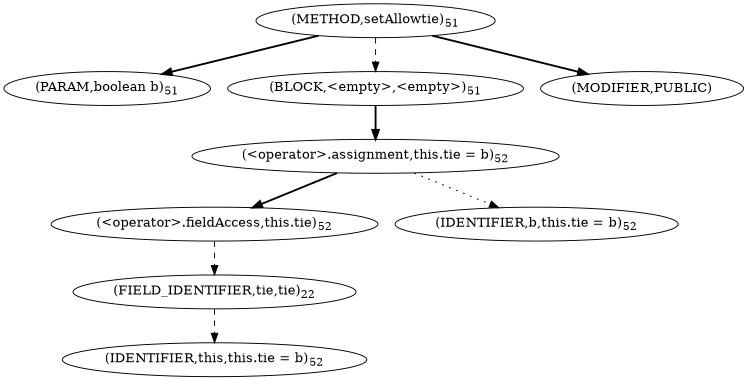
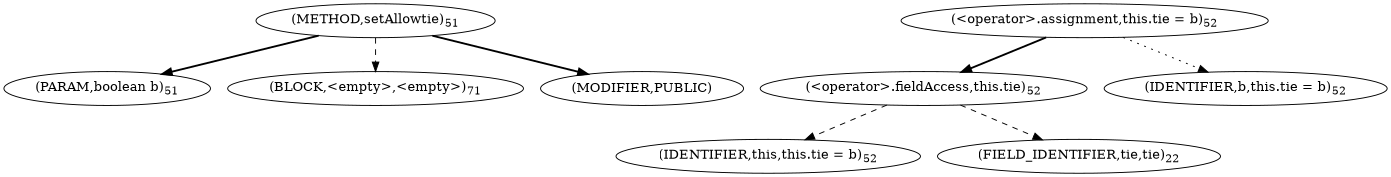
(474, 87) -> (474, 87)
(376, 118) -> none
(215, 321) -> (850, 121)
